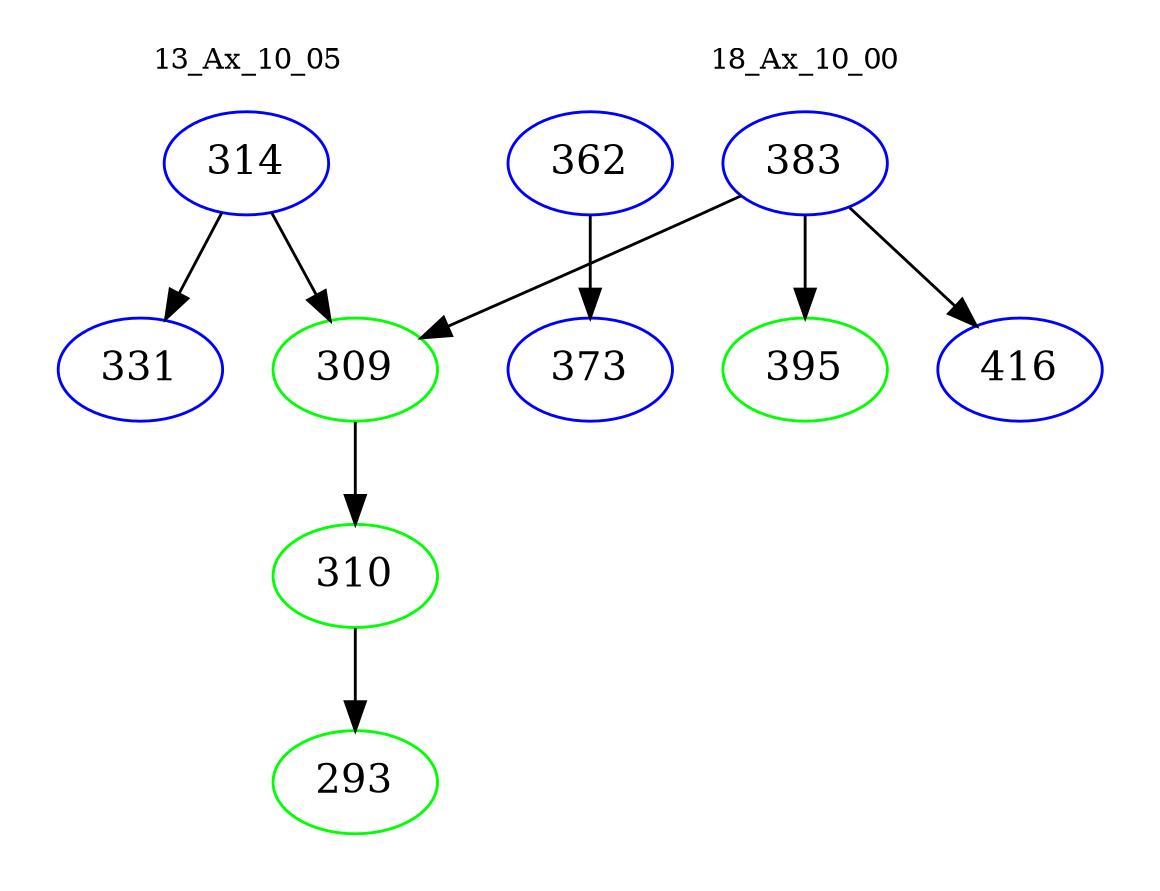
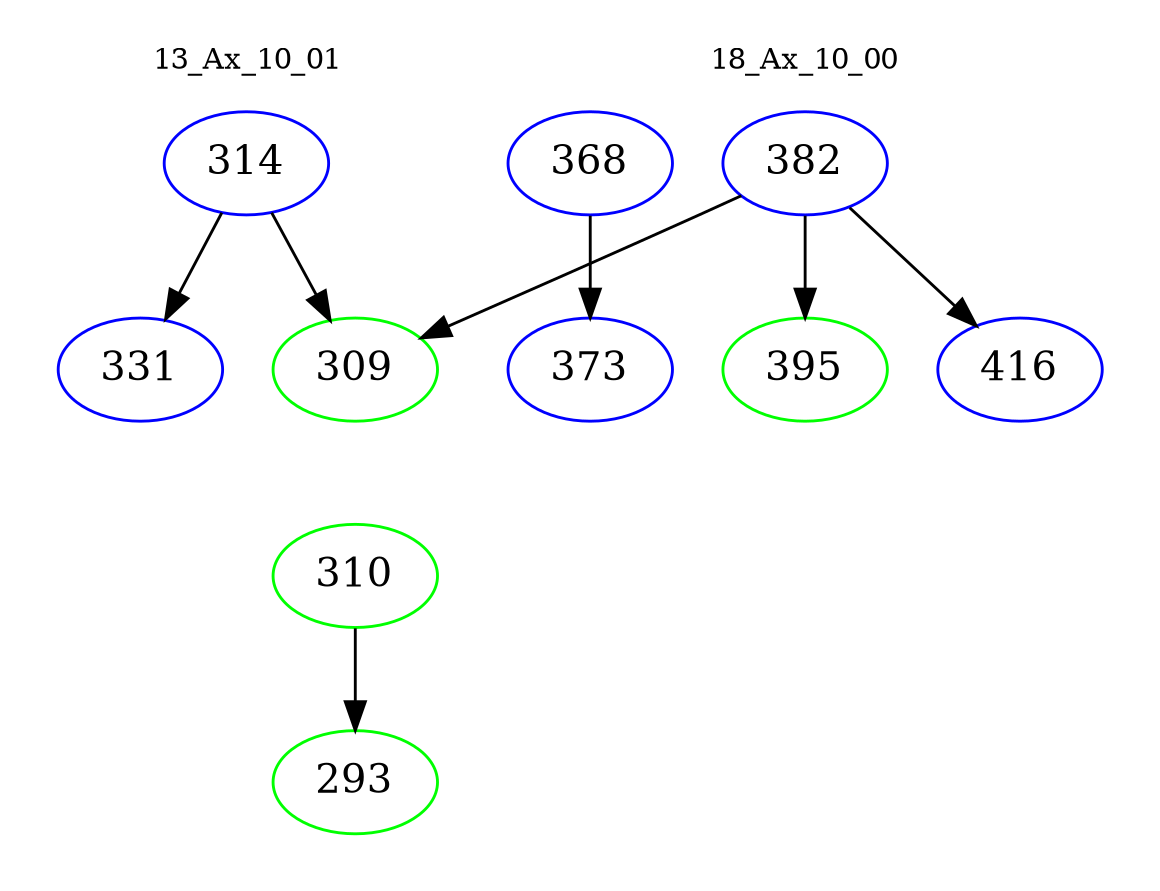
(248, 62) -> (248, 62)
(590, 163) -> (590, 163)
(805, 163) -> (805, 163)
(355, 459) -> none
